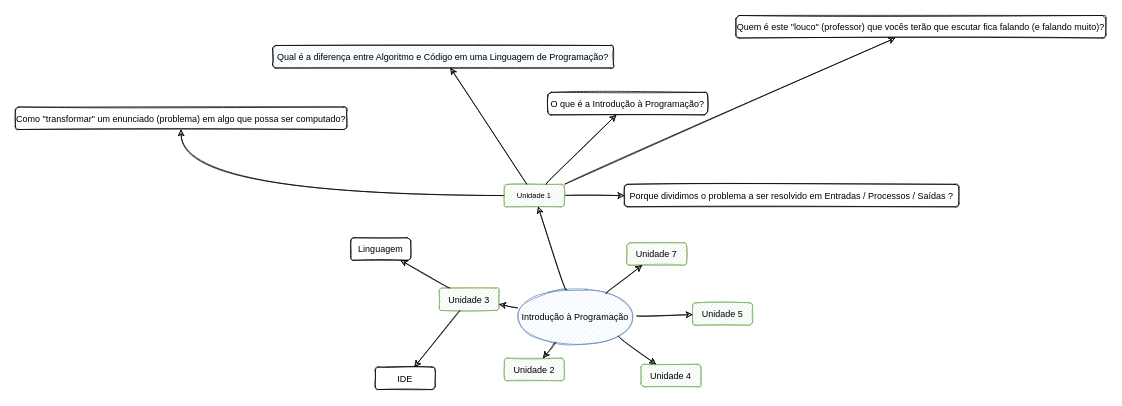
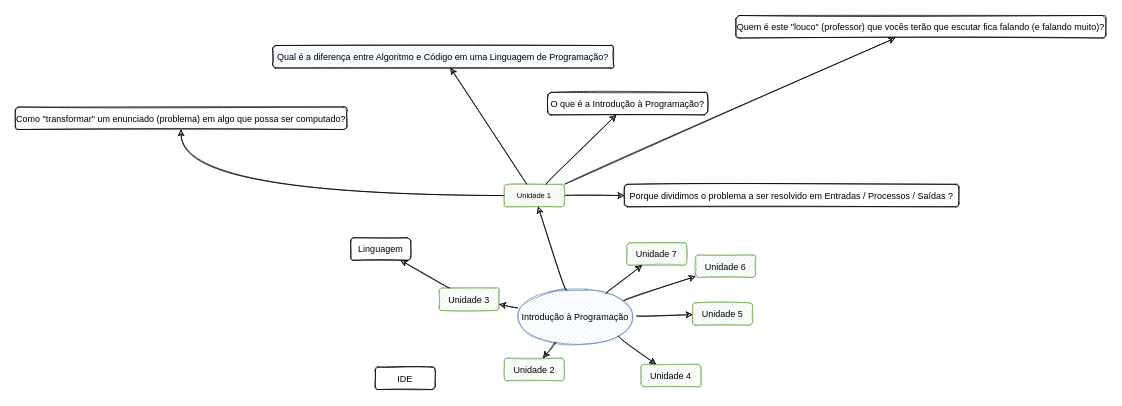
none -> (726, 266)
none -> (658, 289)
(438, 337) -> none
